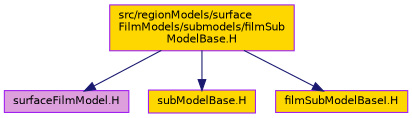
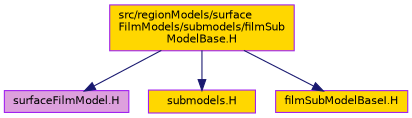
(202, 102) -> (202, 102)
